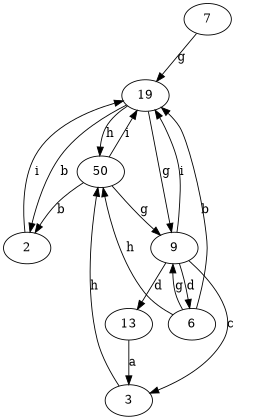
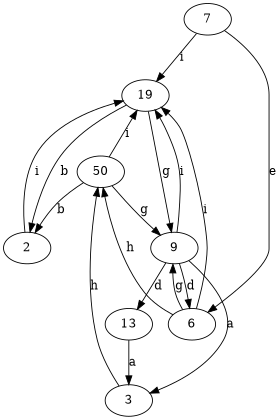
(182, 57) -> (182, 57)
(109, 123) -> none
none -> (269, 172)
(206, 210) -> (206, 210)
(230, 324) -> (230, 324)
